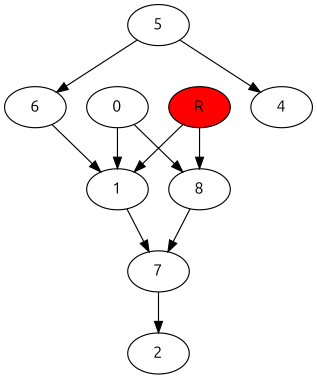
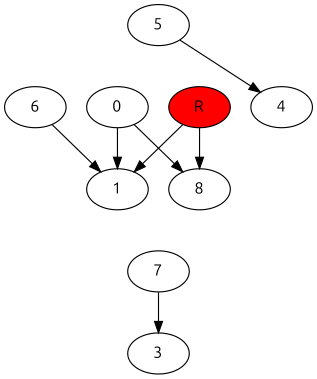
(102, 63) -> none
(135, 225) -> none
(182, 225) -> none
(158, 353) -> (158, 353)
